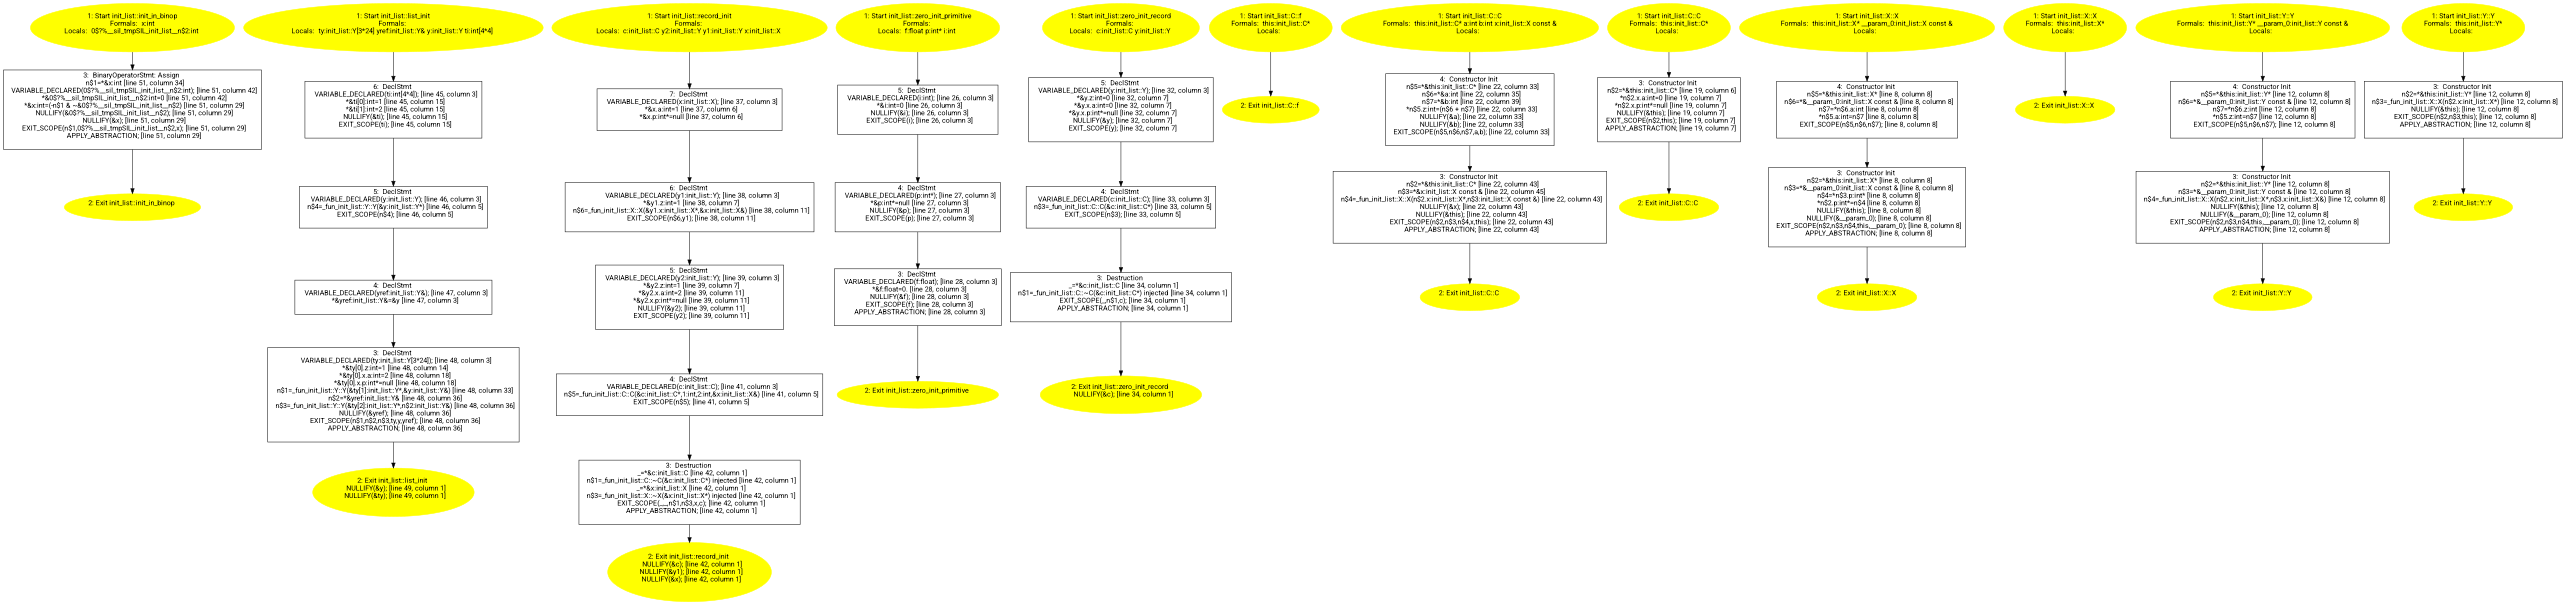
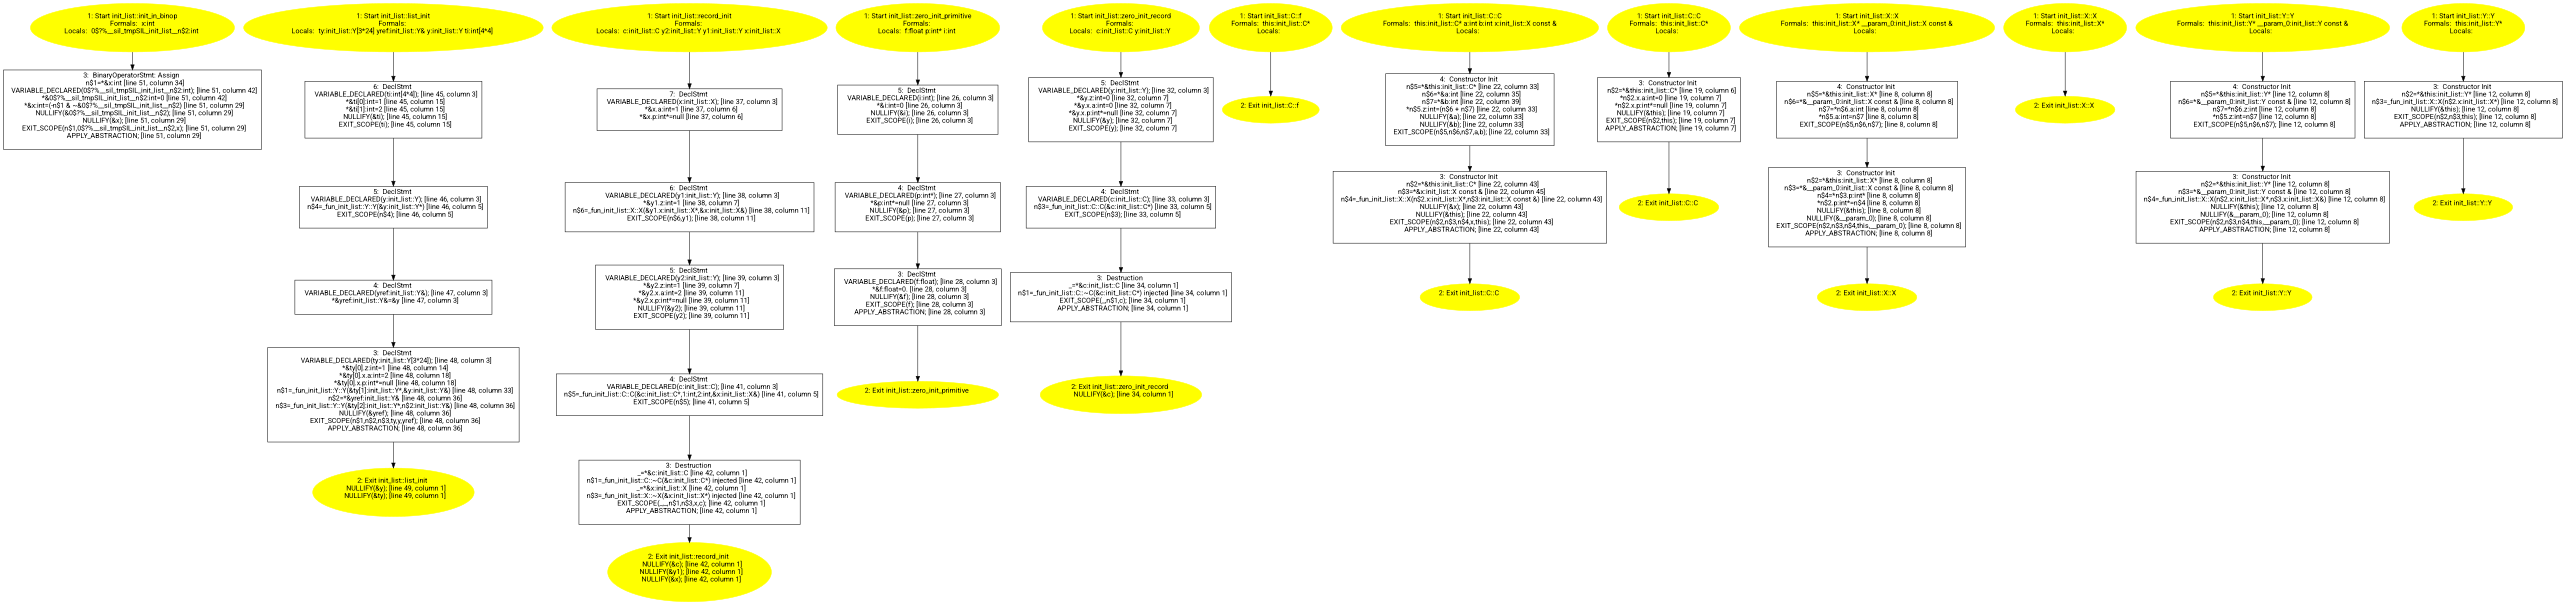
(132, 207) -> none
